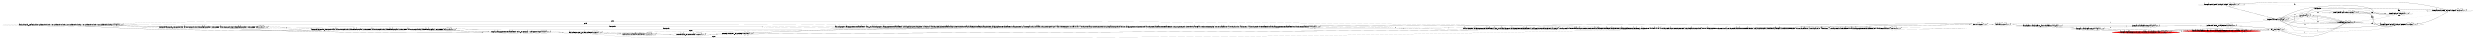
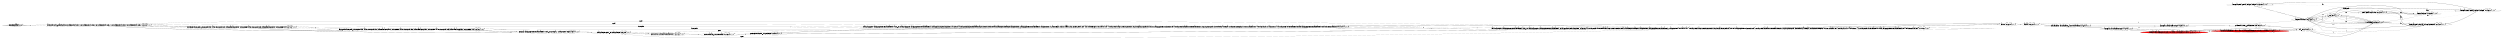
none -> (16, 25)
